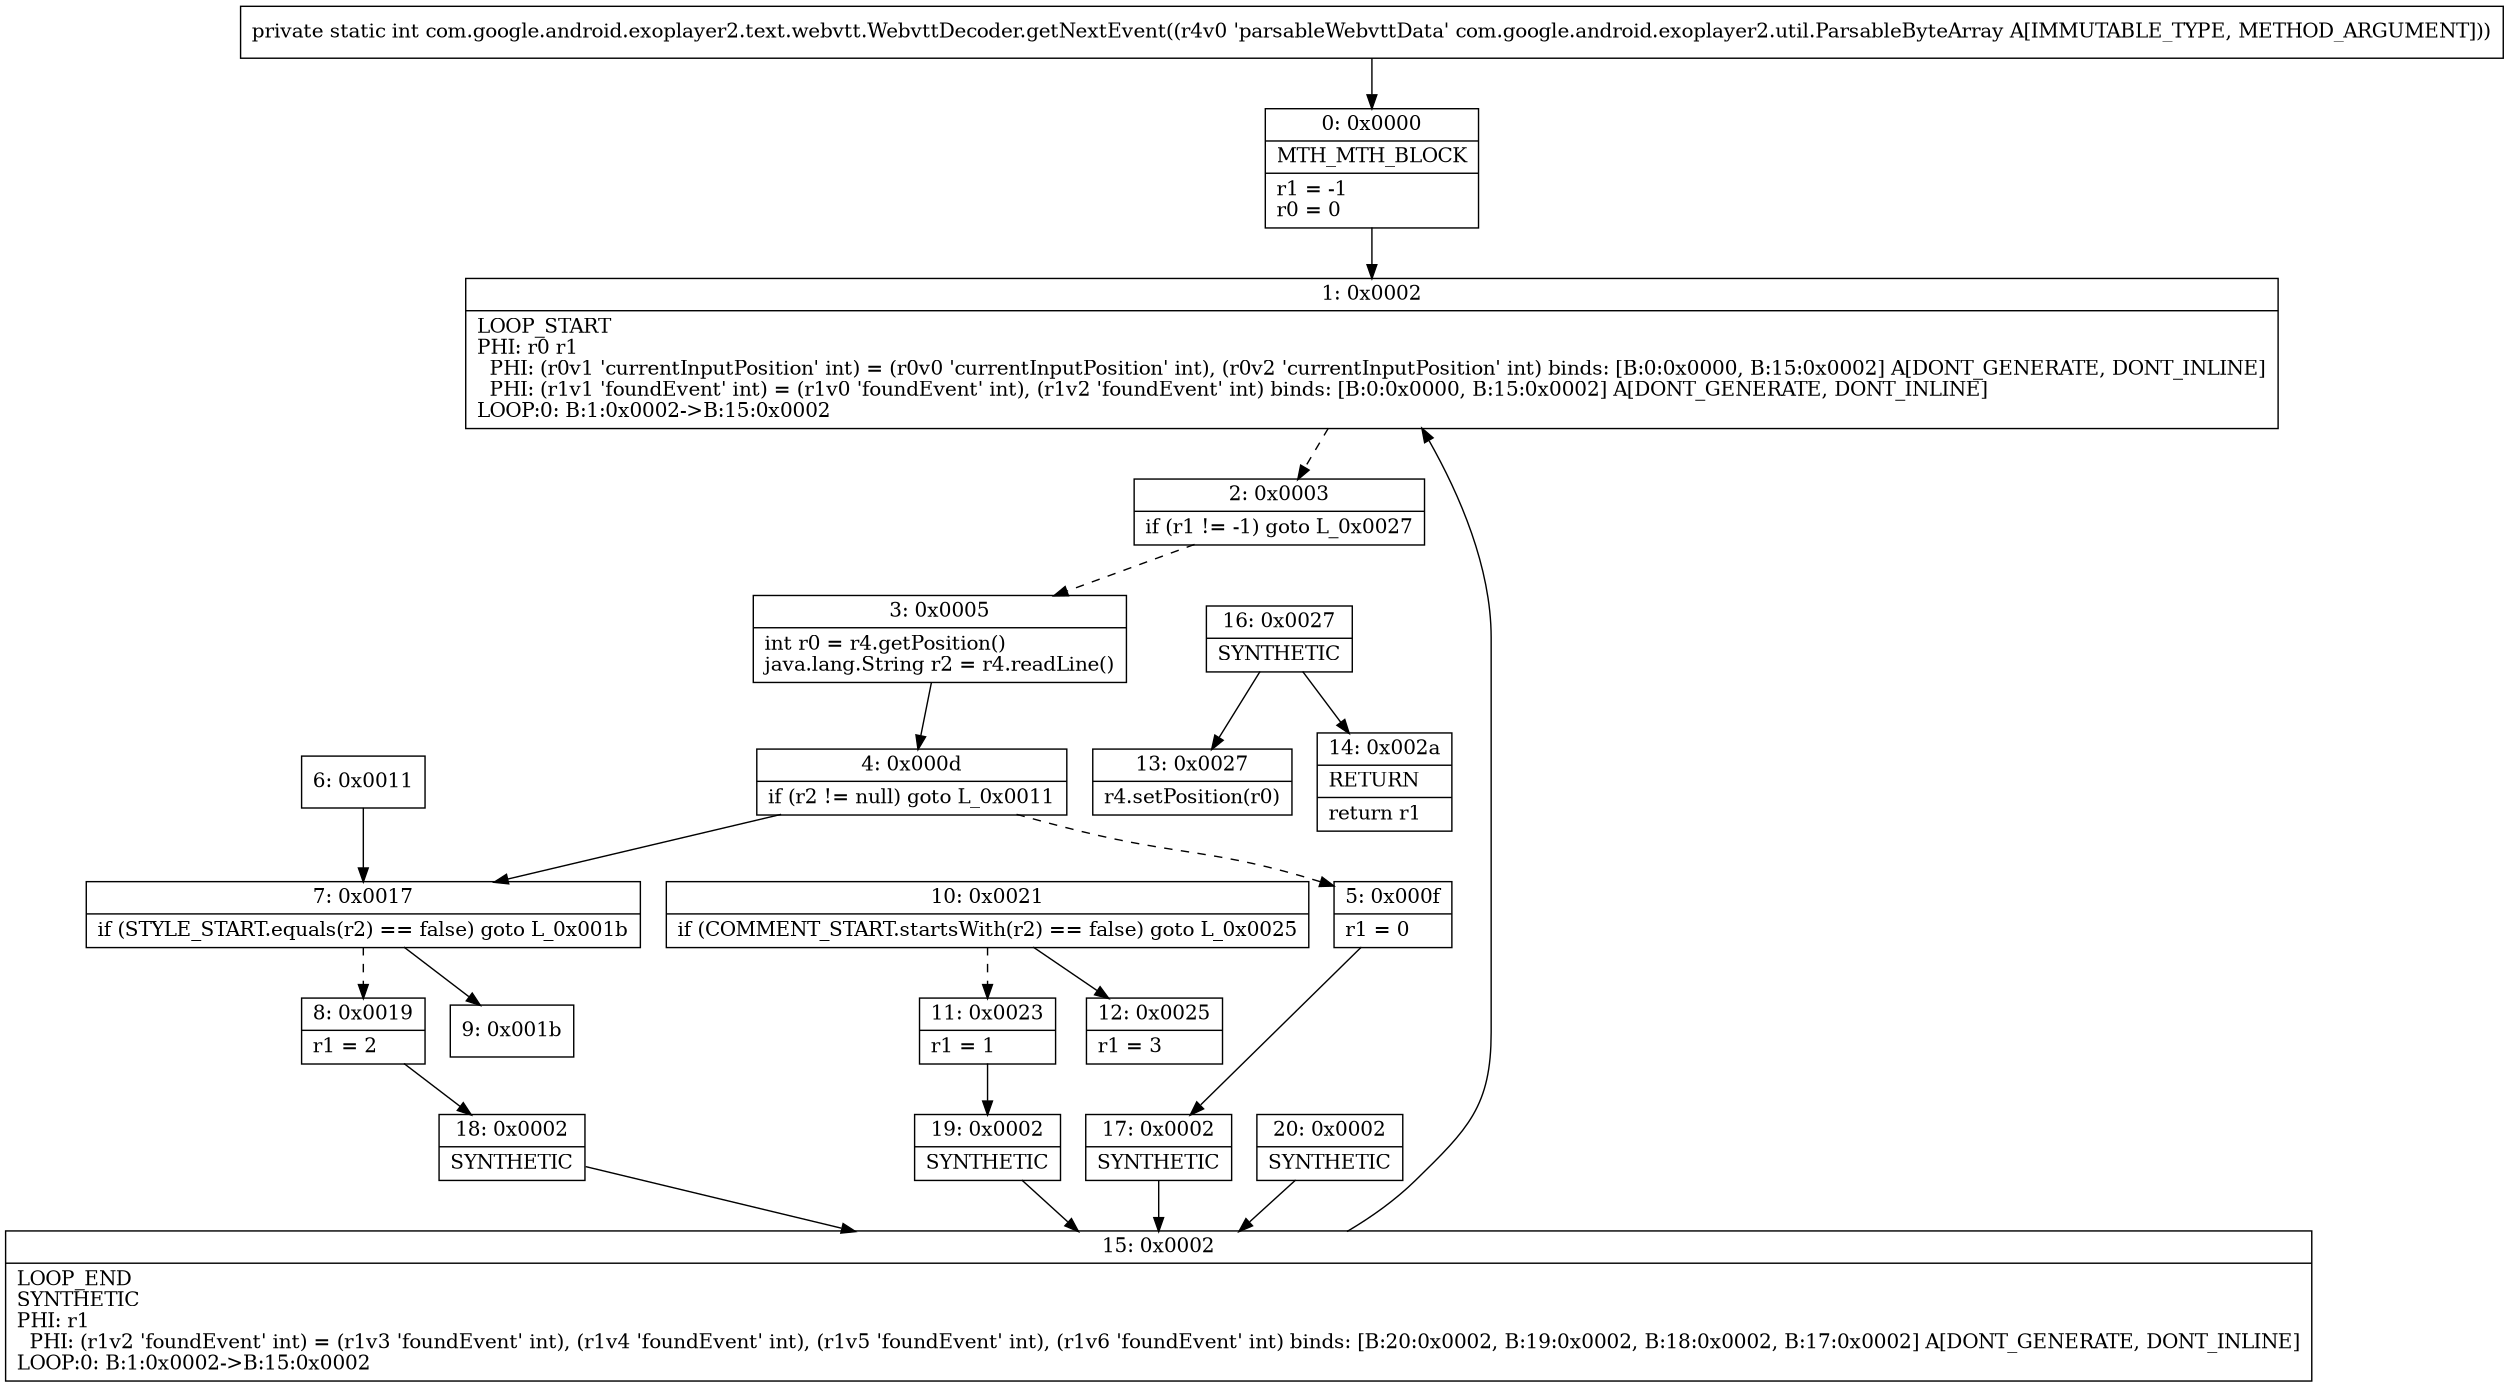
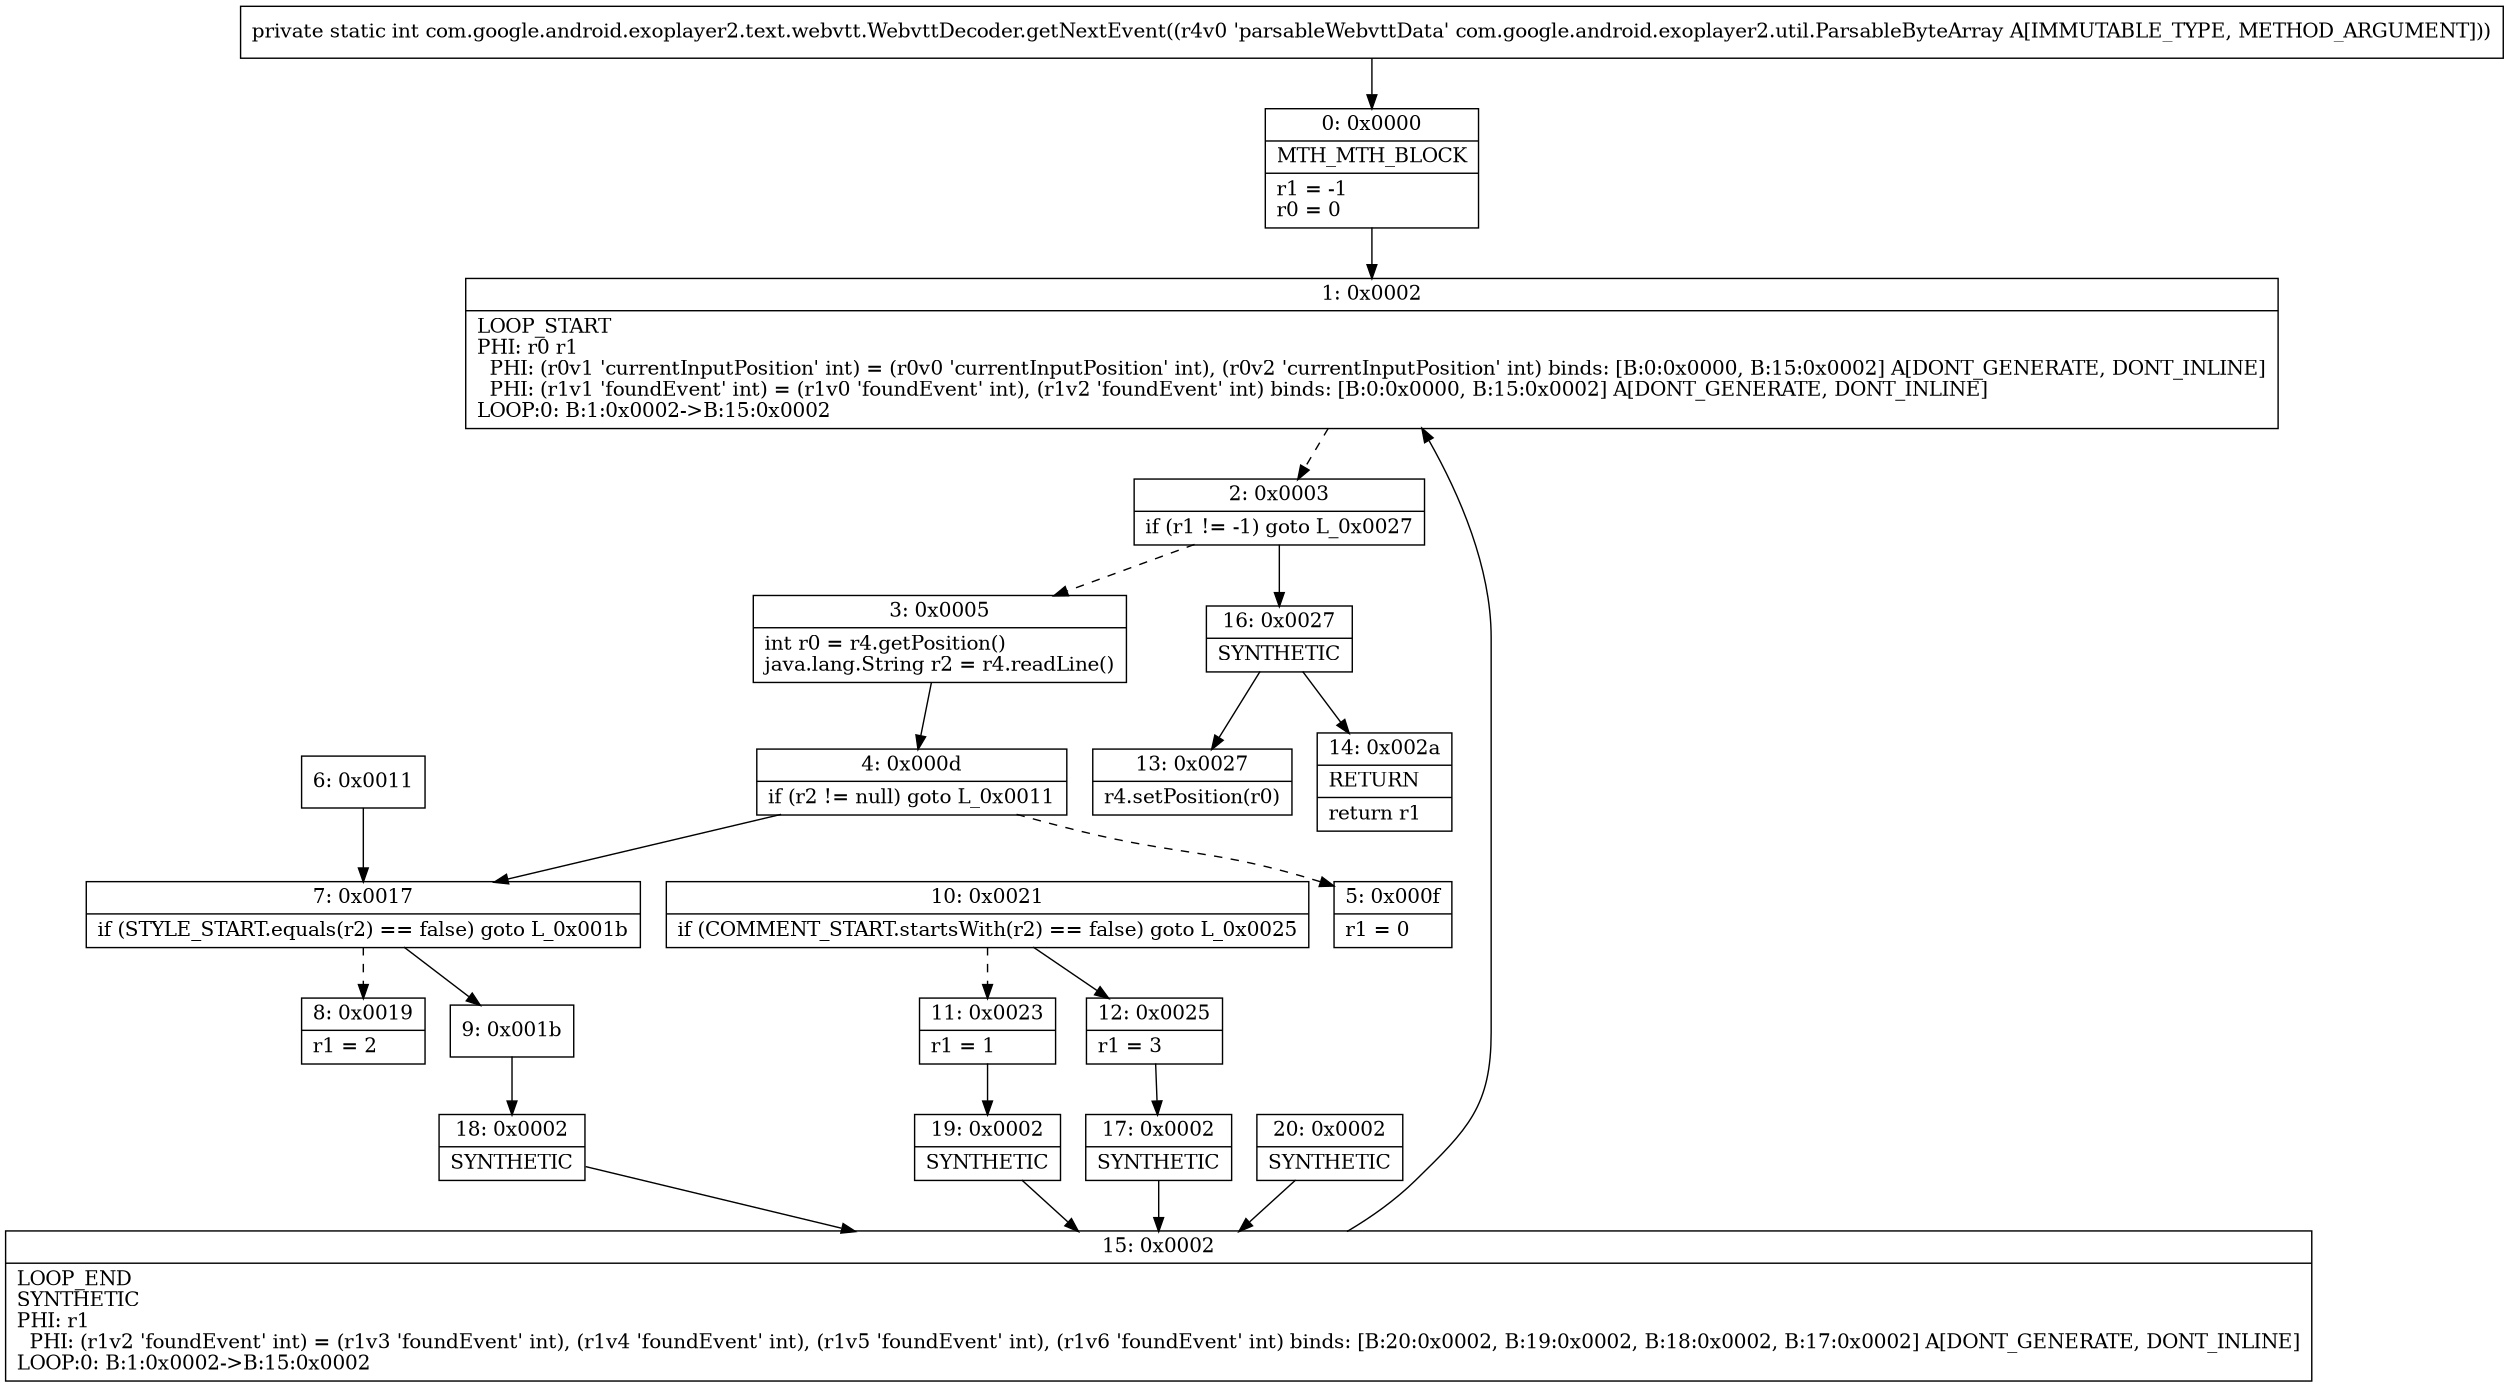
none -> (1279, 568)
(1281, 1026) -> (1156, 1082)
(432, 1085) -> (512, 1079)
